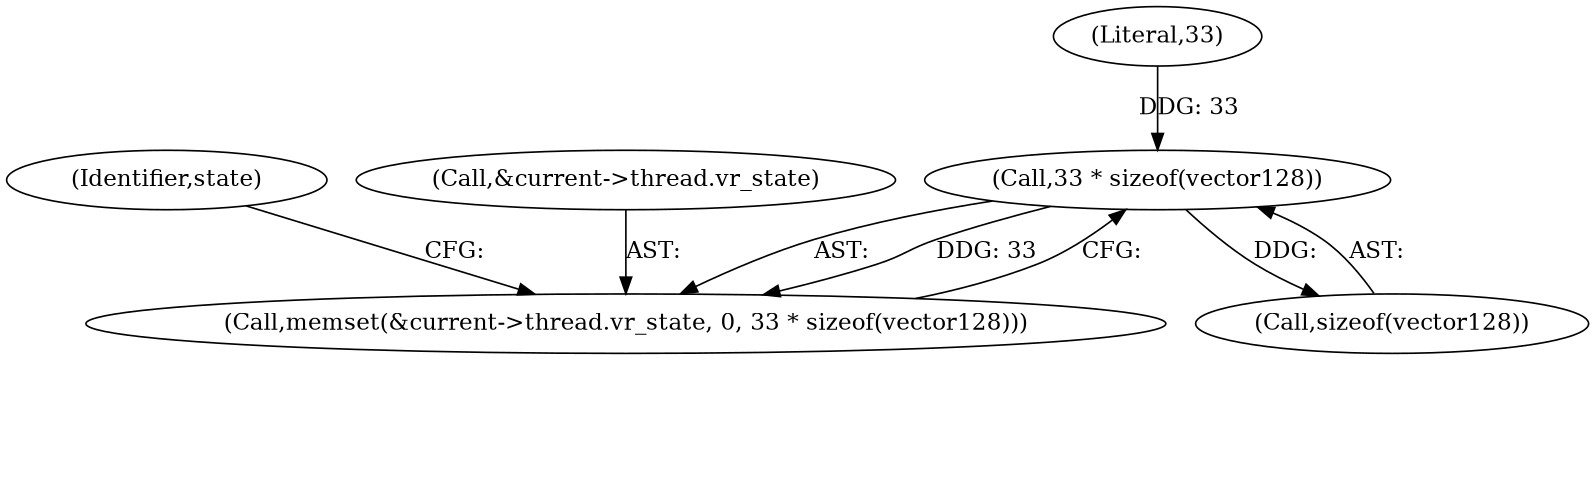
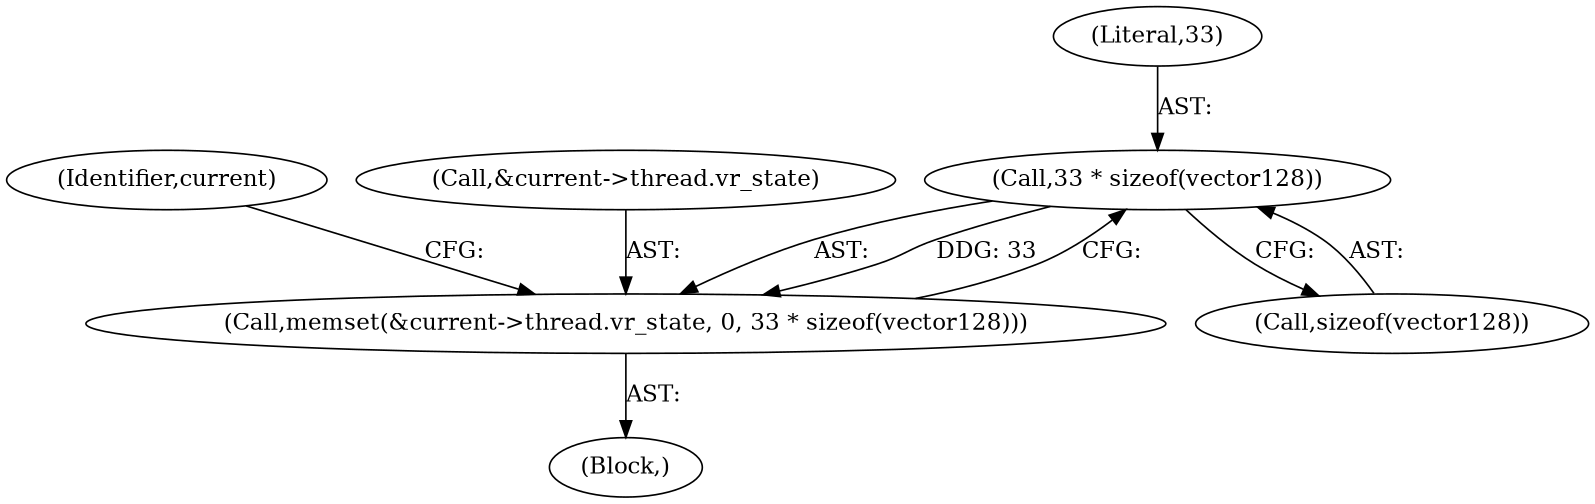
(1189, 108) -> (1189, 108)
(167, 180) -> (167, 180)
(1289, 252) -> (1289, 252)
none -> (626, 467)
